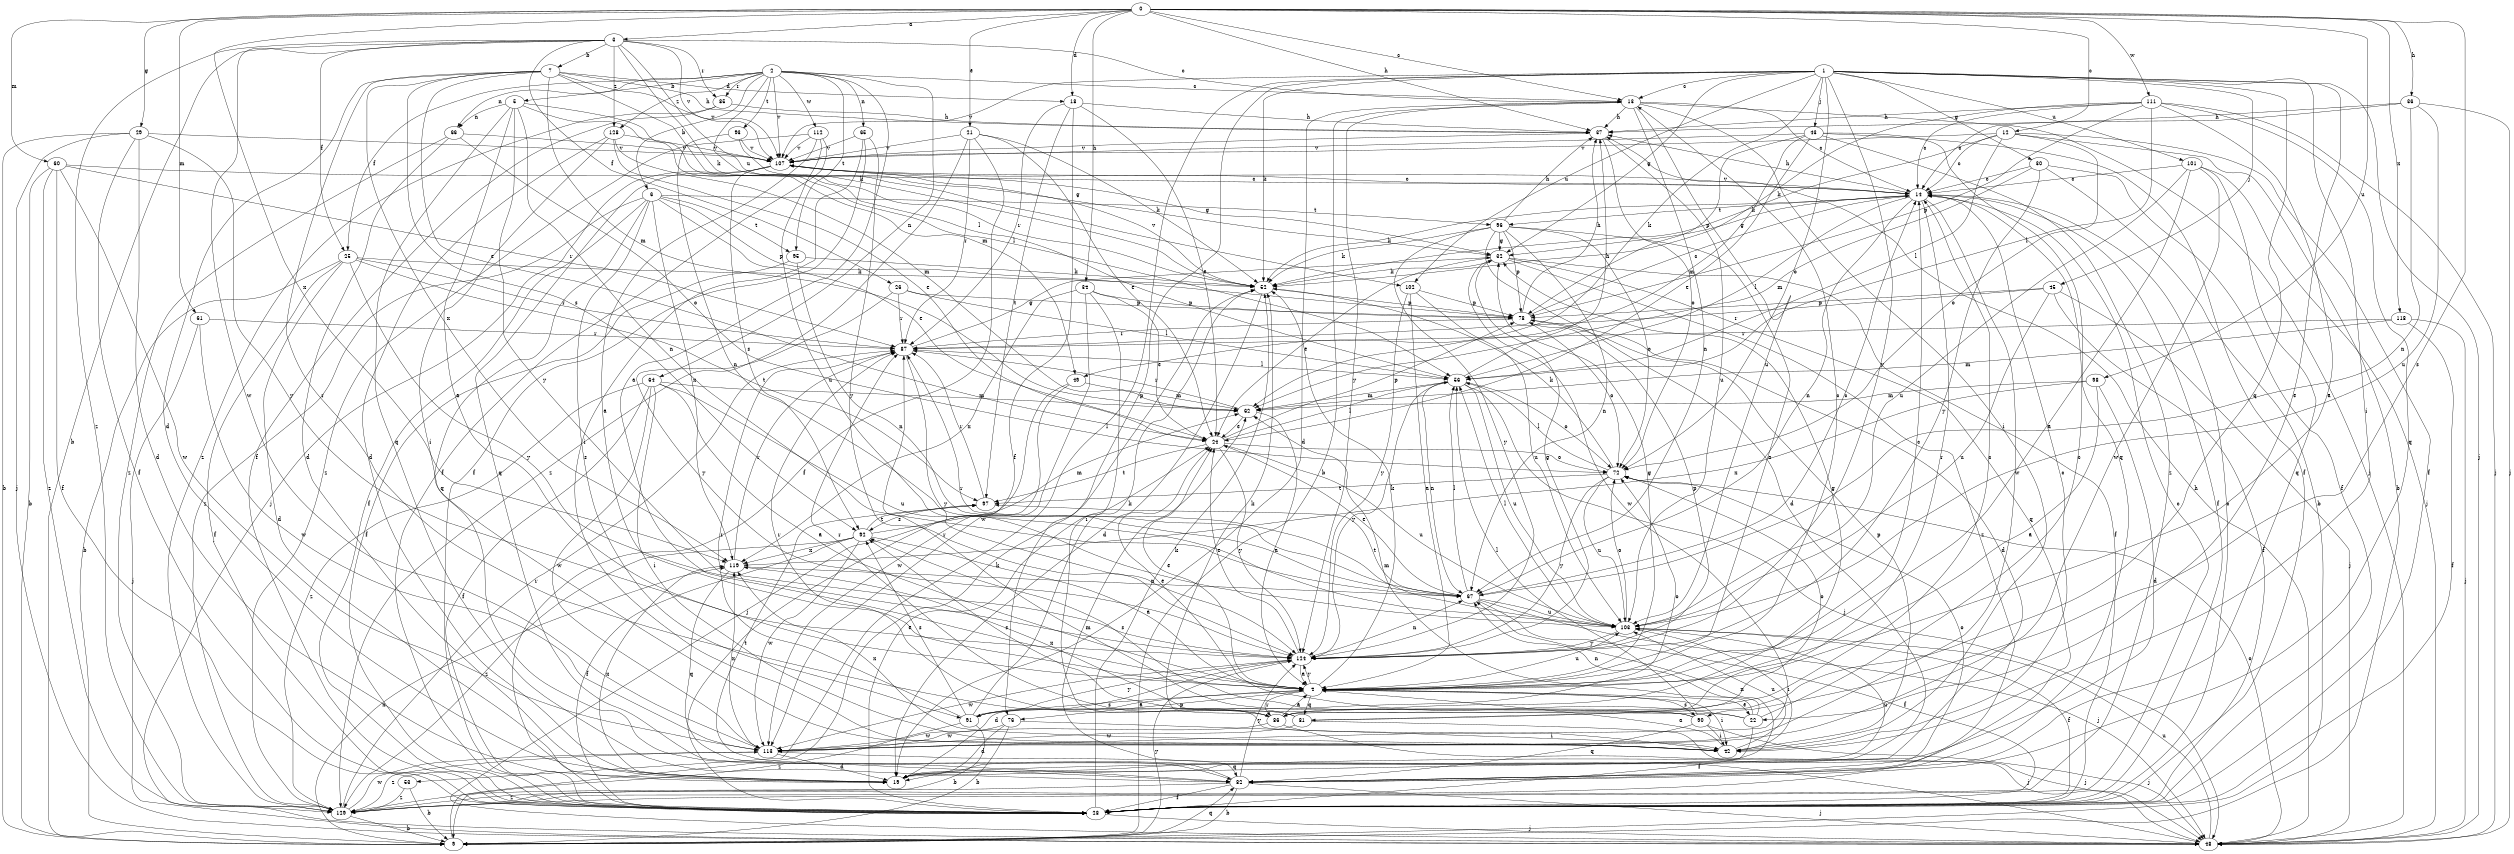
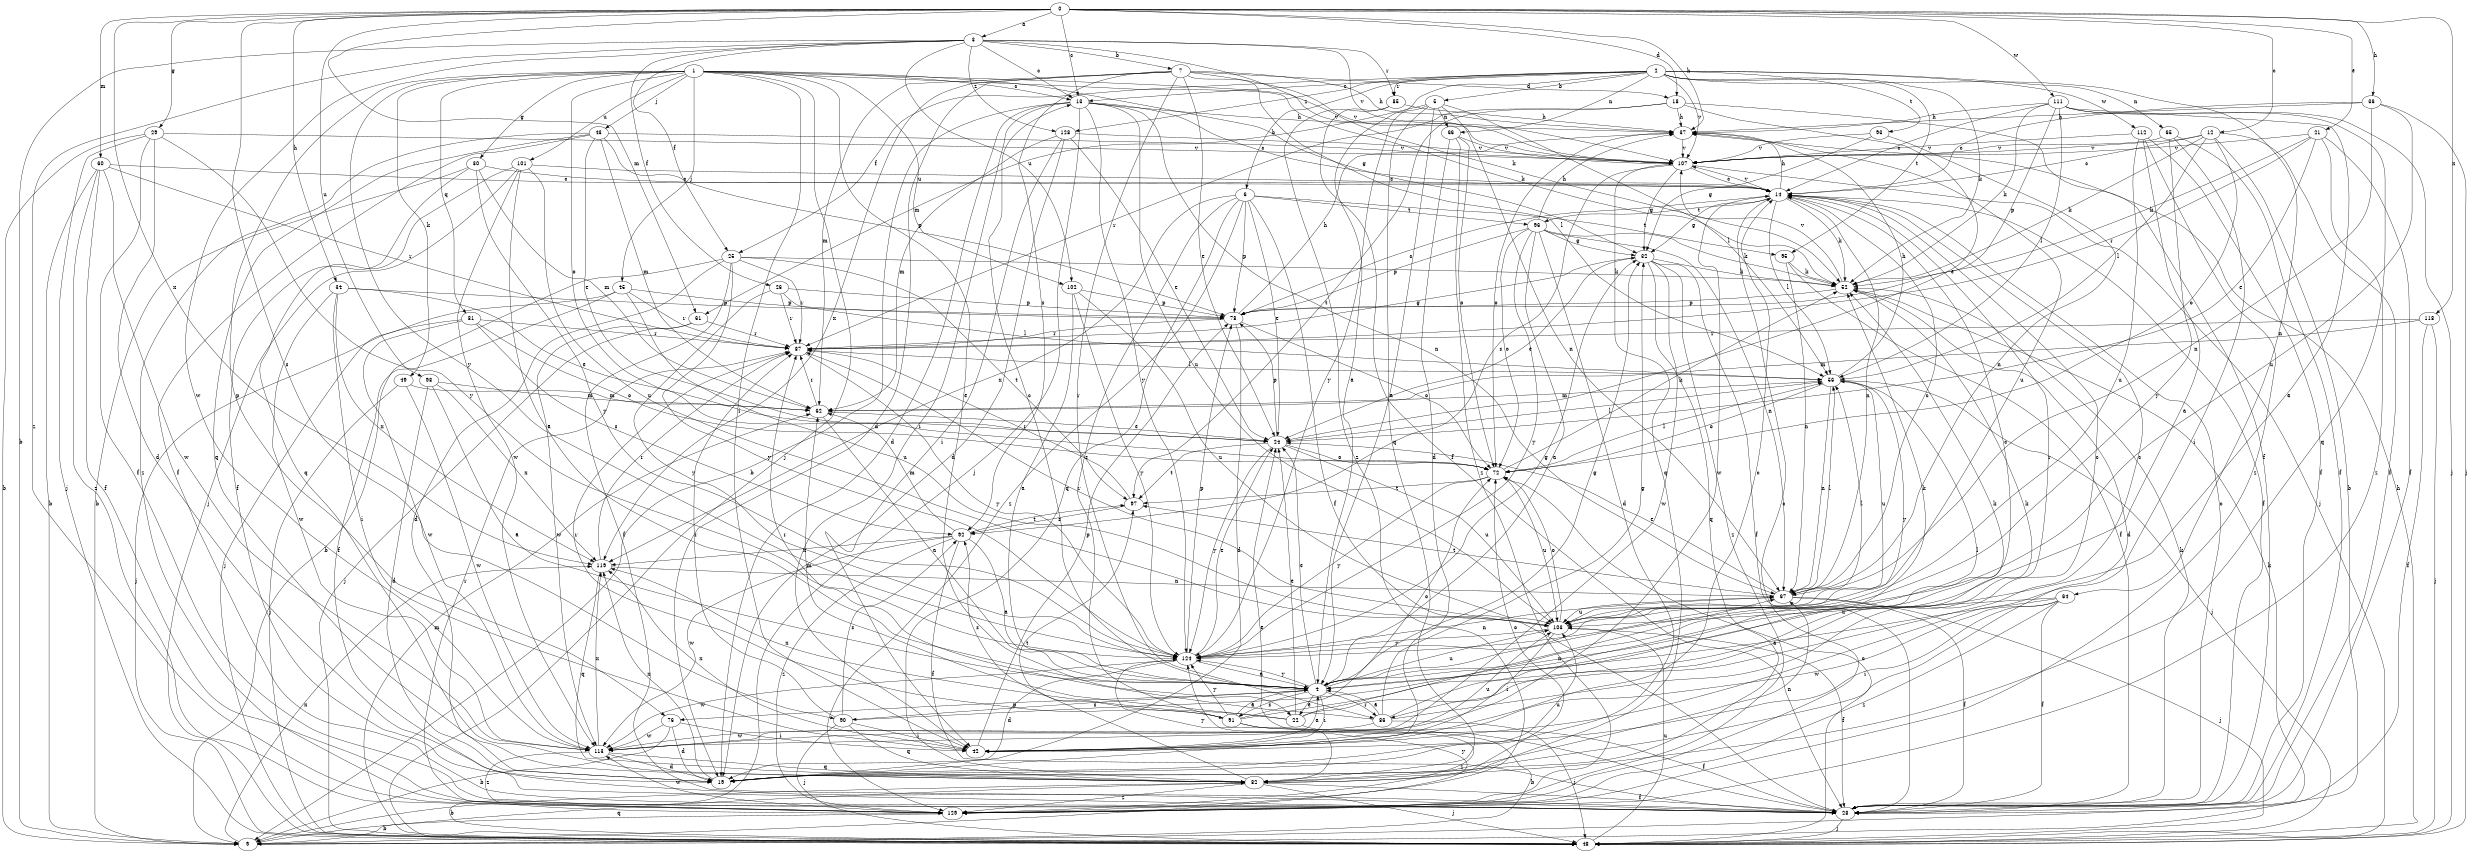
(841, 203) -> (1033, 159)
(962, 398) -> none
(1308, 704) -> none
(407, 783) -> none
